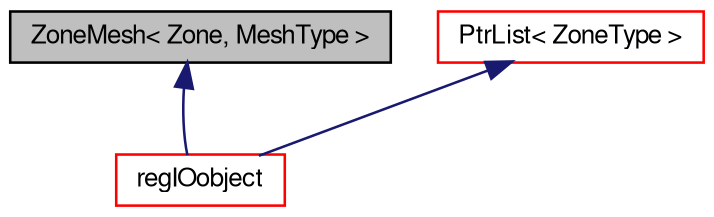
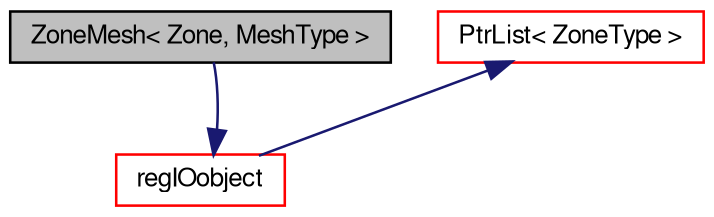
(184, 122) -> (217, 96)
